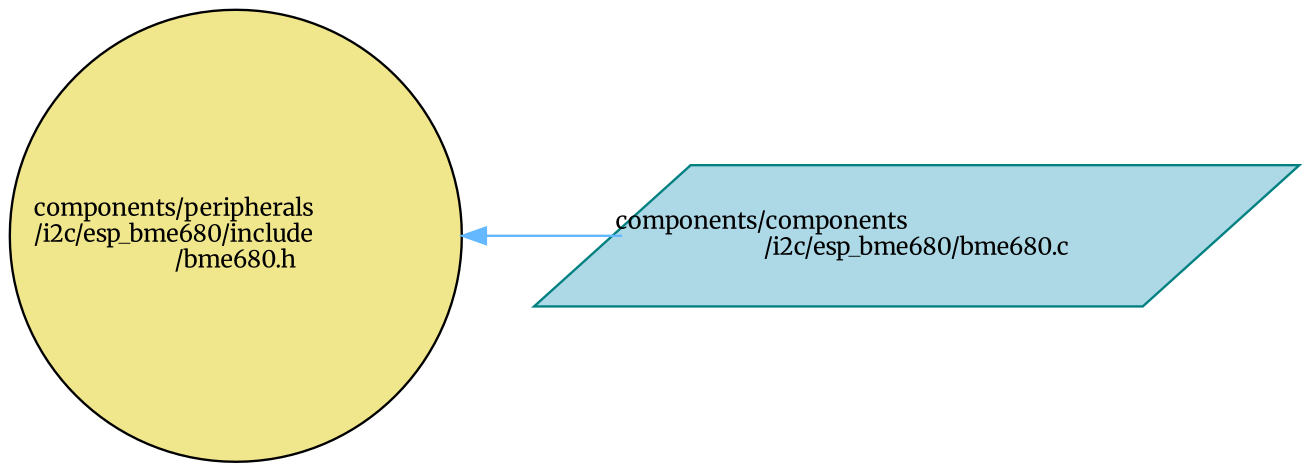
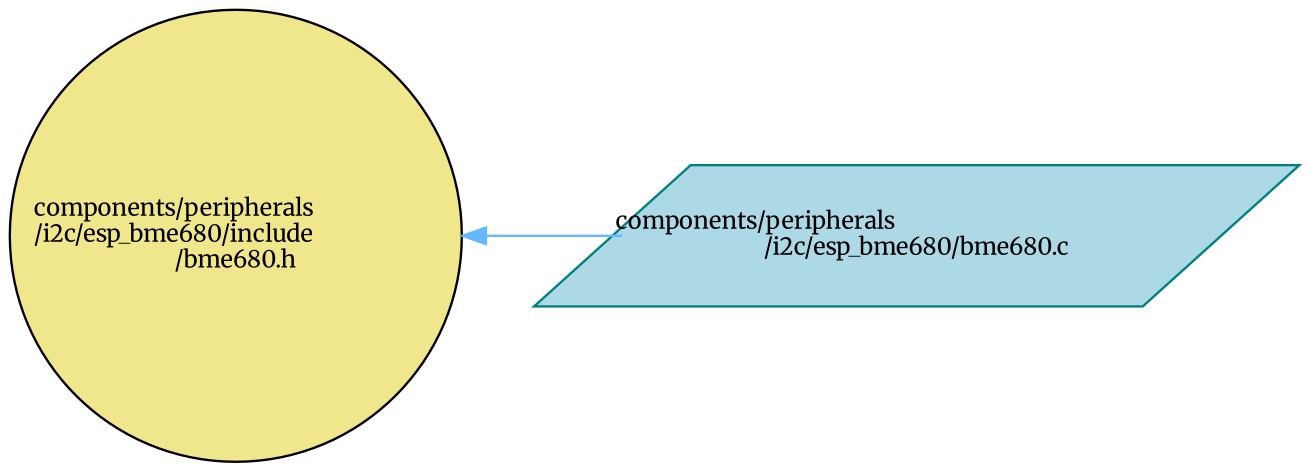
(917, 236) -> (917, 236)
